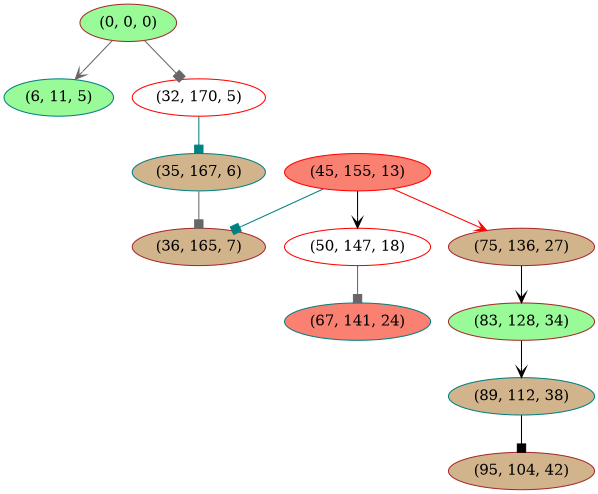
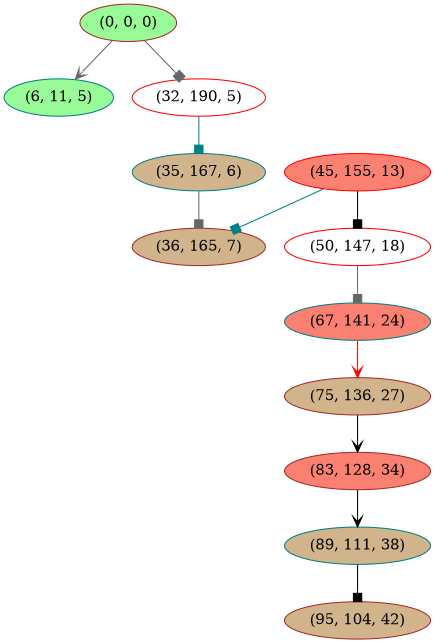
(199, 98) -> (199, 98)
(358, 204) -> (358, 204)
(435, 207) -> (358, 354)
(521, 322) -> (358, 471)
(521, 396) -> (358, 546)
